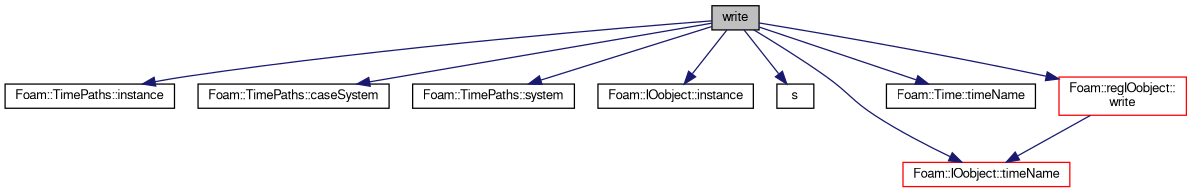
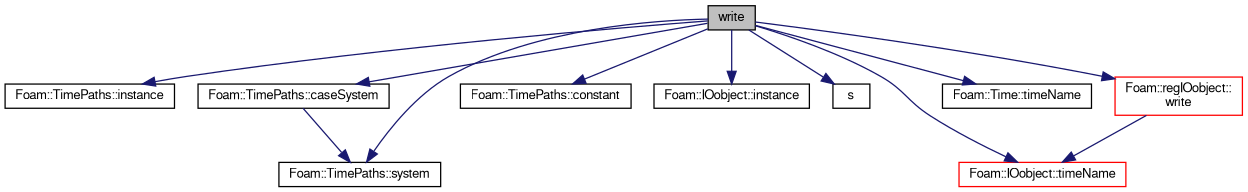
none -> (546, 96)
none -> (322, 130)
